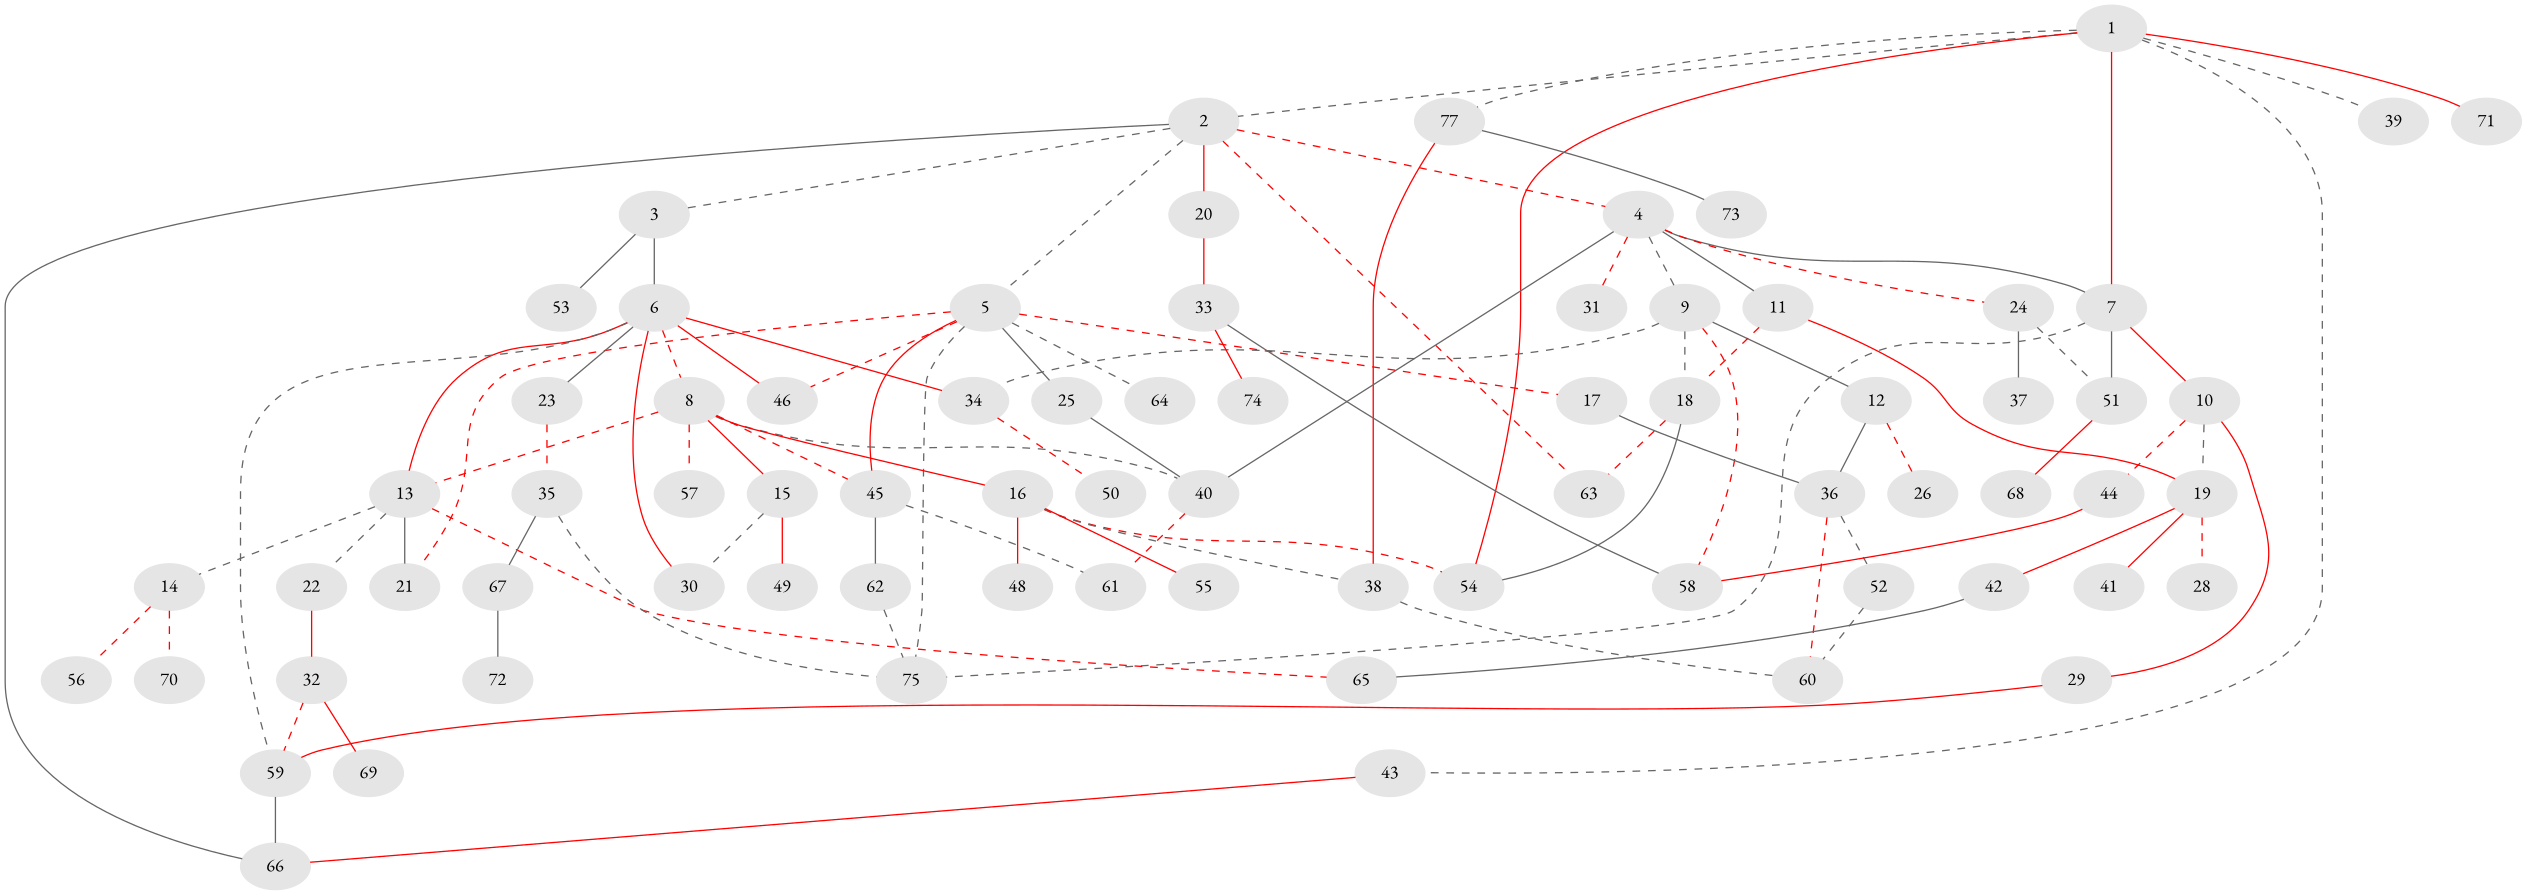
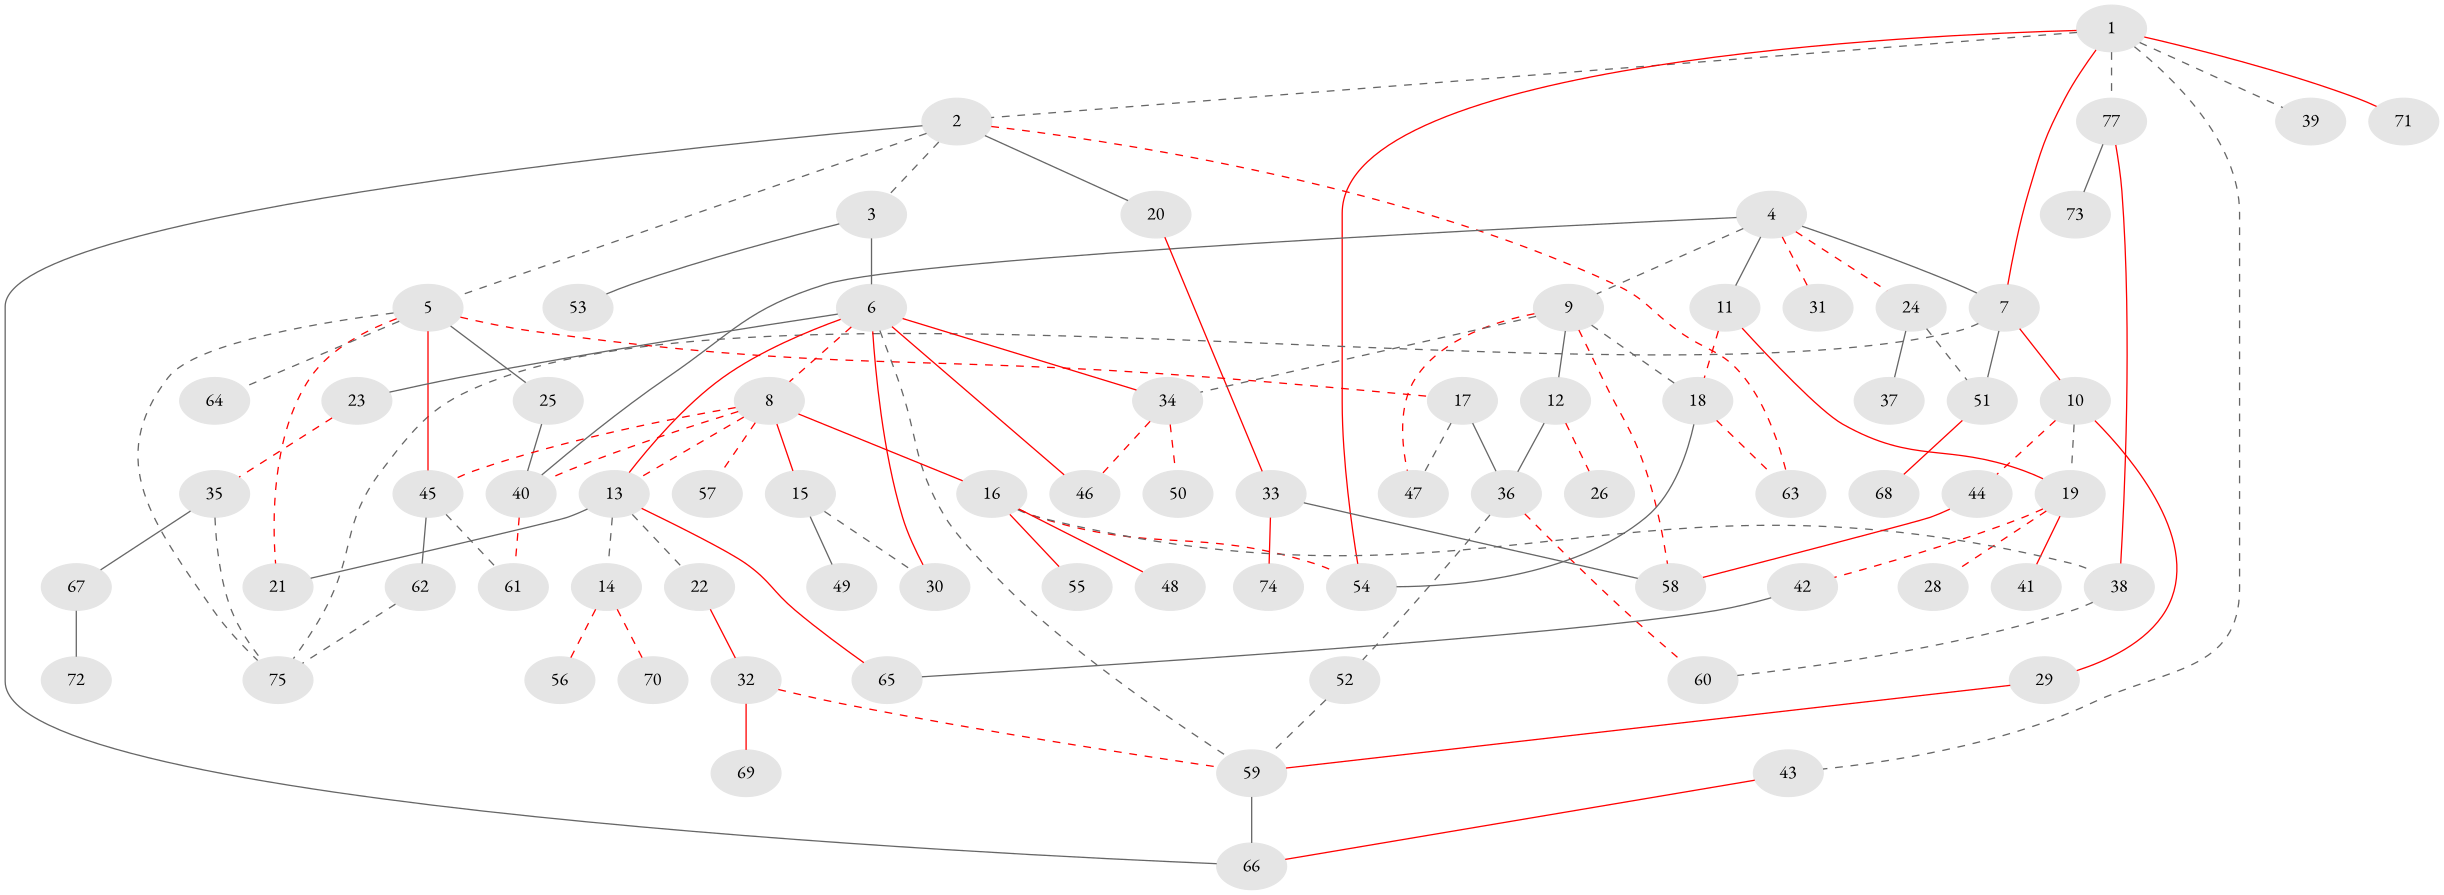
(1204, 168) -> (1056, 168)
(1430, 170) -> none
(884, 354) -> (1126, 447)
(947, 447) -> (642, 443)
none -> (1413, 494)
(782, 541) -> (821, 541)
(2099, 542) -> (1935, 548)
(1842, 635) -> (1298, 727)
(867, 644) -> (760, 575)
